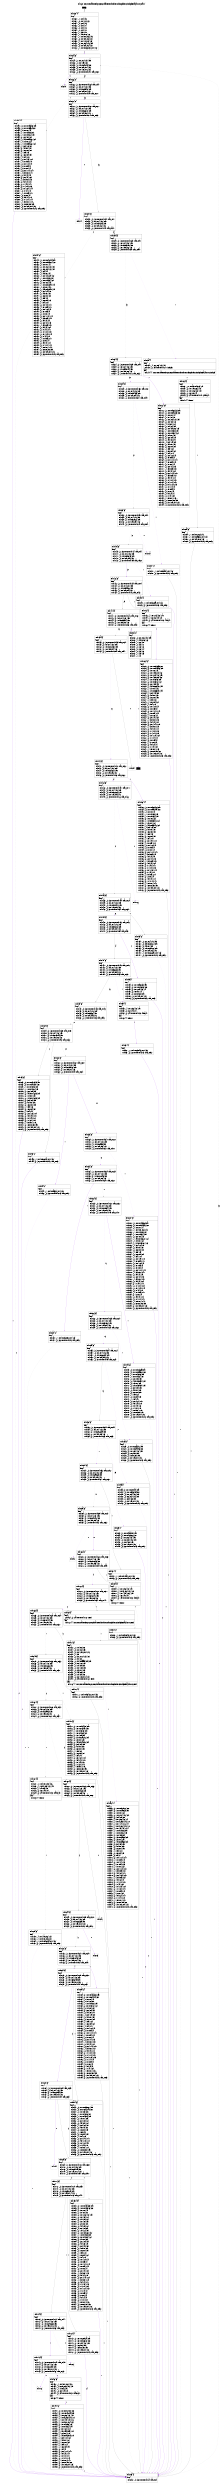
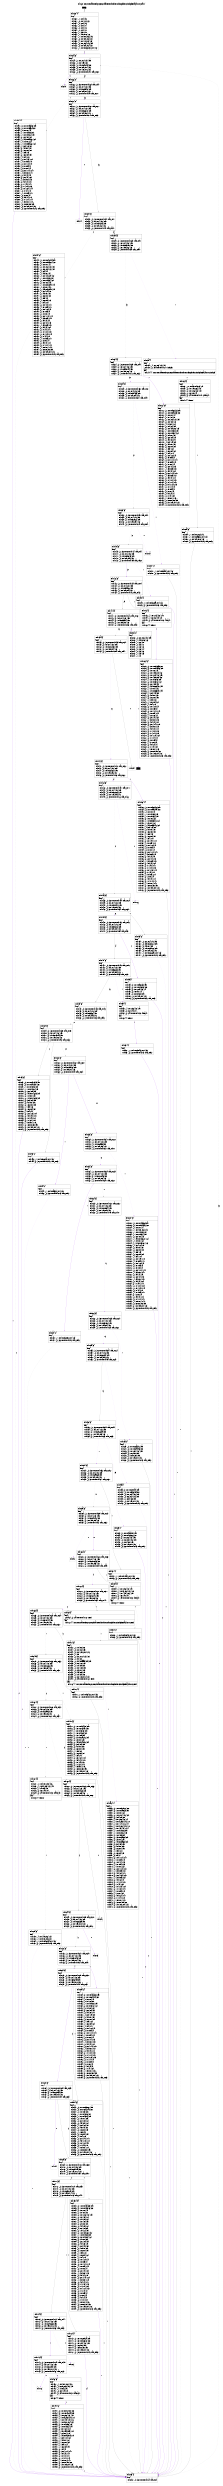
(139, 1391) -> none
